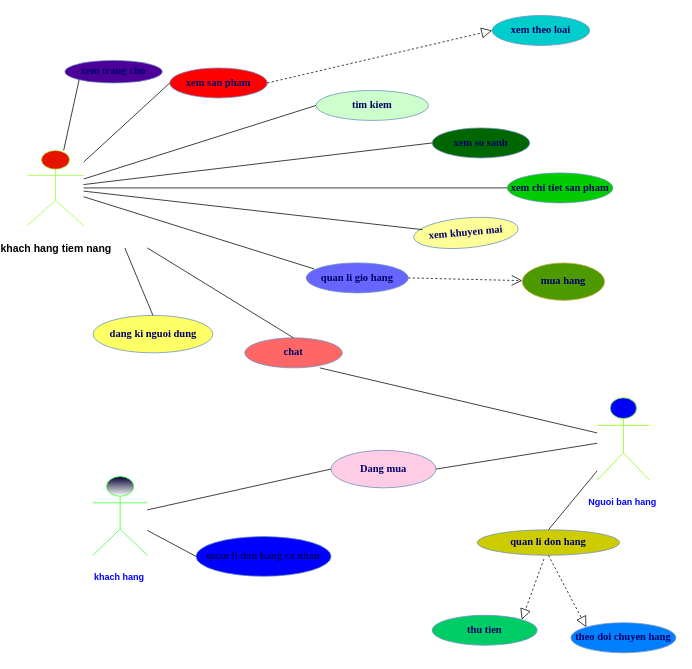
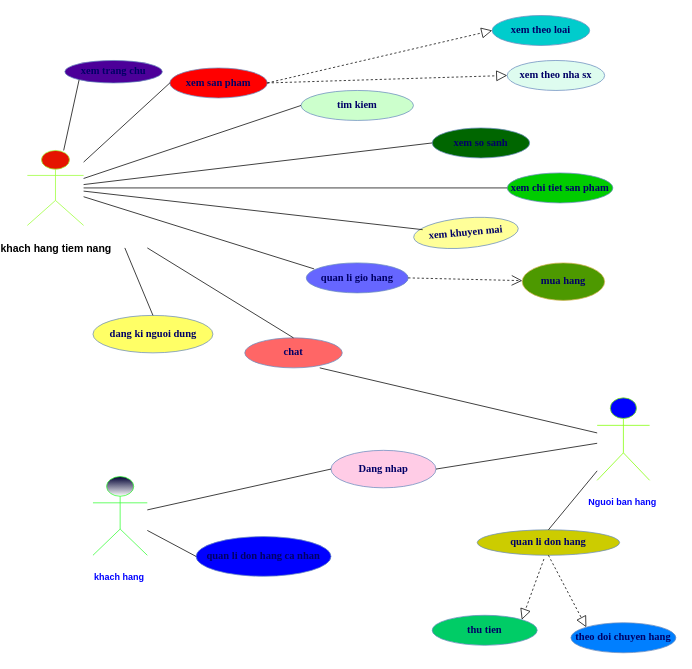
none -> (556, 75)
none -> (384, 79)
(372, 105) -> (357, 105)
(384, 469) -> (384, 469)
